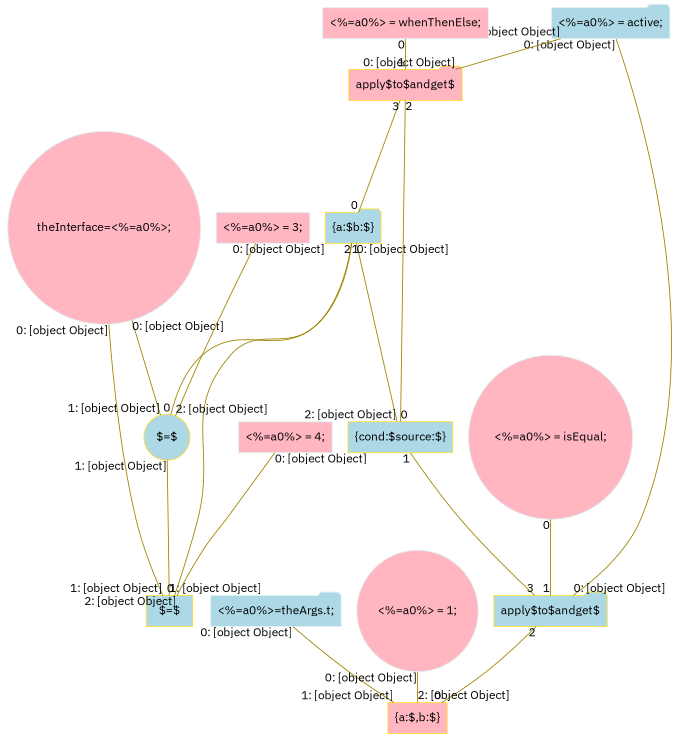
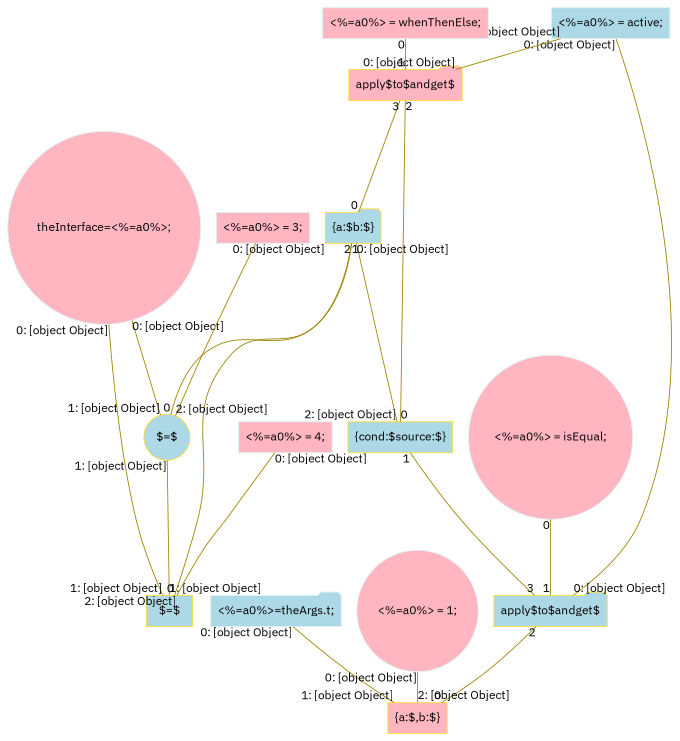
(611, 23) -> (611, 23)
